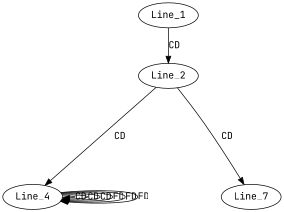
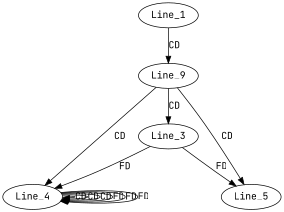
(168, 76) -> (168, 76)
none -> (168, 136)
(251, 197) -> (251, 197)
